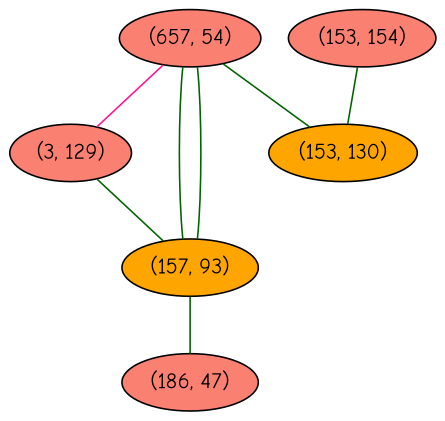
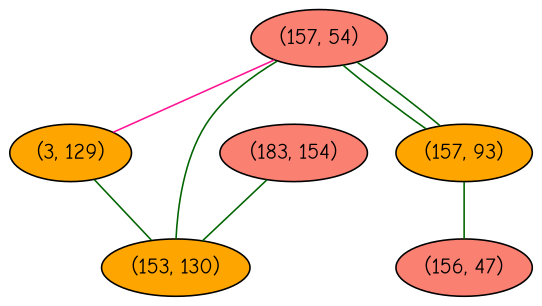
(190, 38) -> (319, 38)
(362, 38) -> (294, 153)
(71, 153) -> (71, 153)
(130, 210) -> (123, 210)
(190, 382) -> (464, 268)
